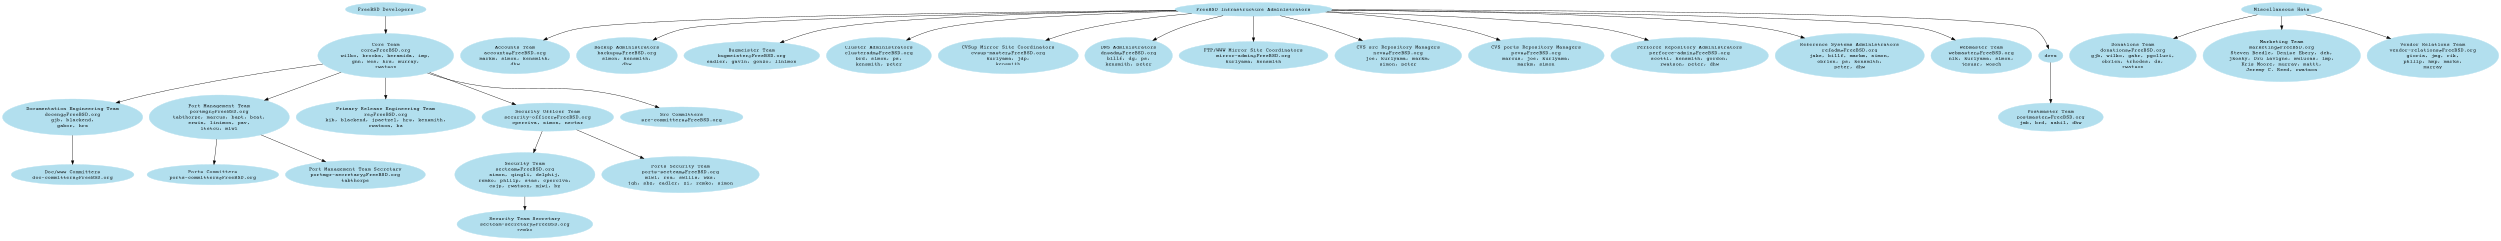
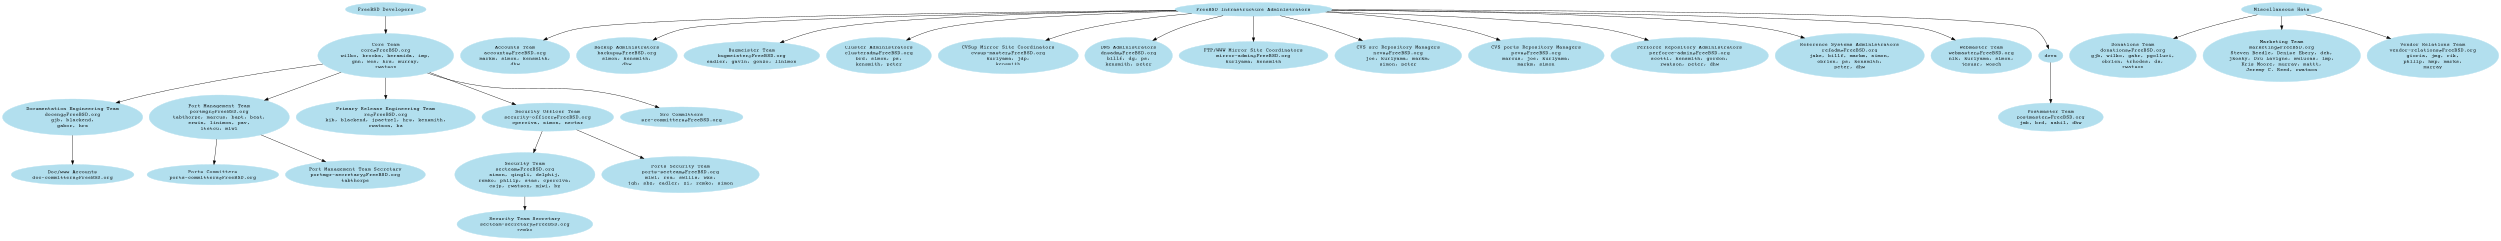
(73, 175) -> (73, 175)
